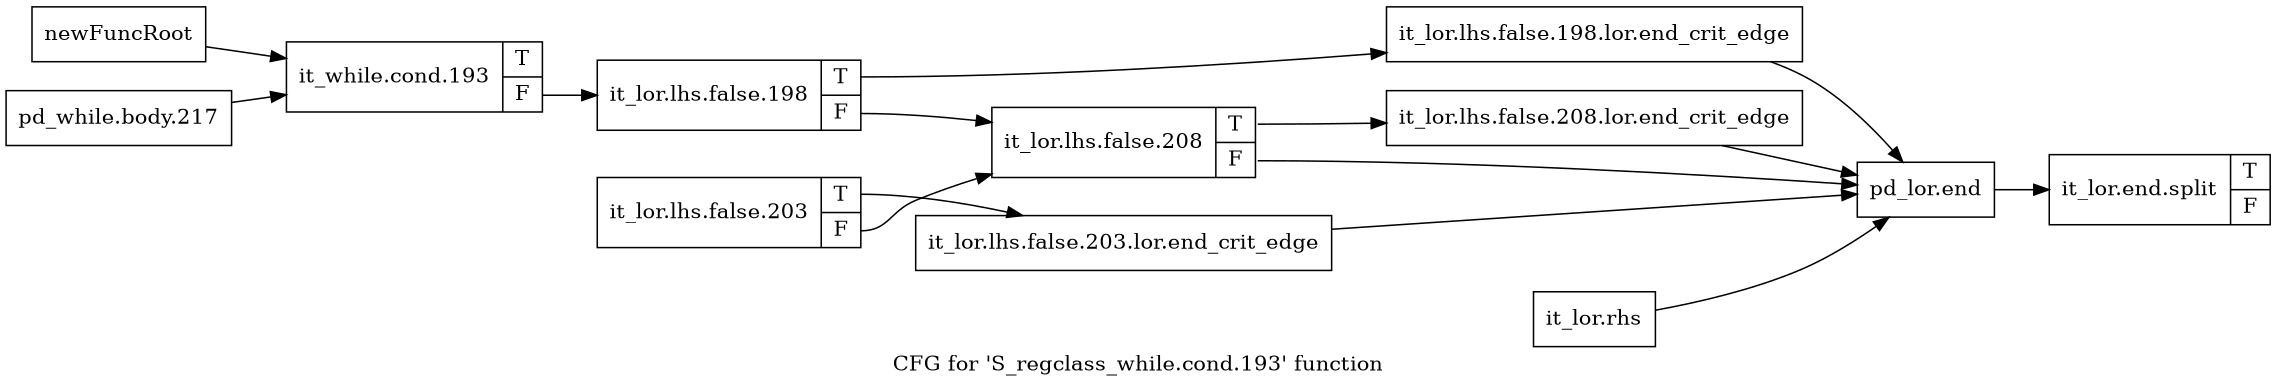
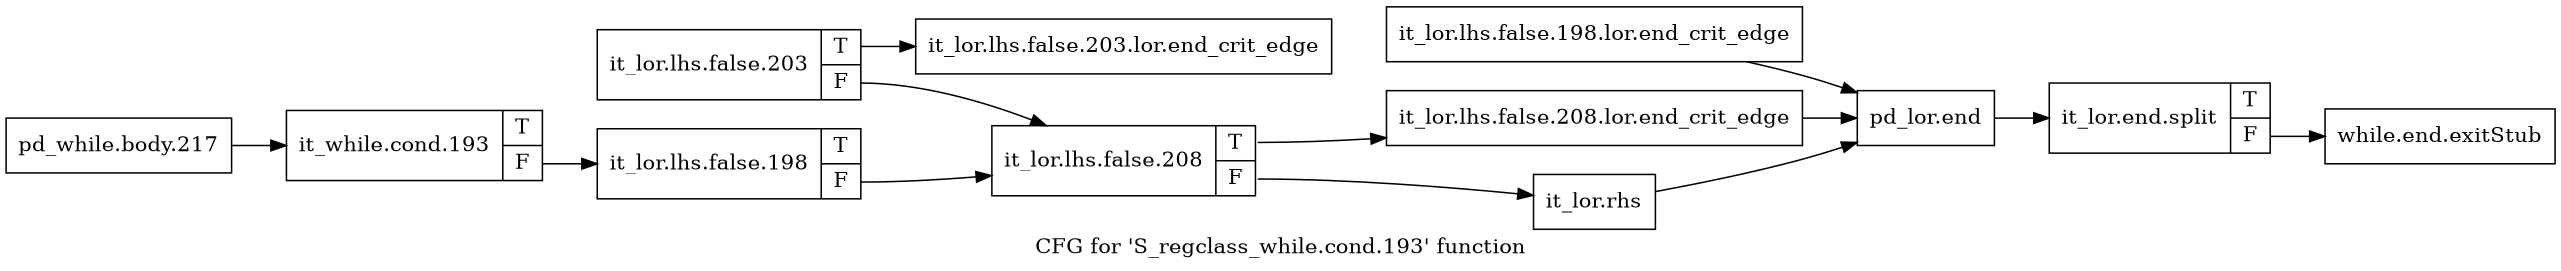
(119, 34) -> none
(1116, 70) -> none
none -> (2440, 136)
(1550, 168) -> (1388, 183)
(1587, 212) -> none
